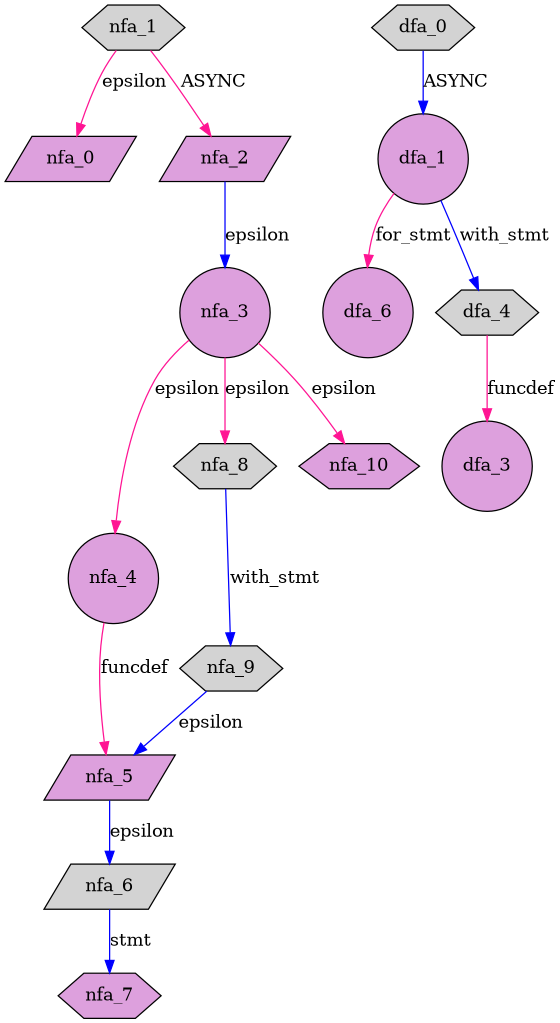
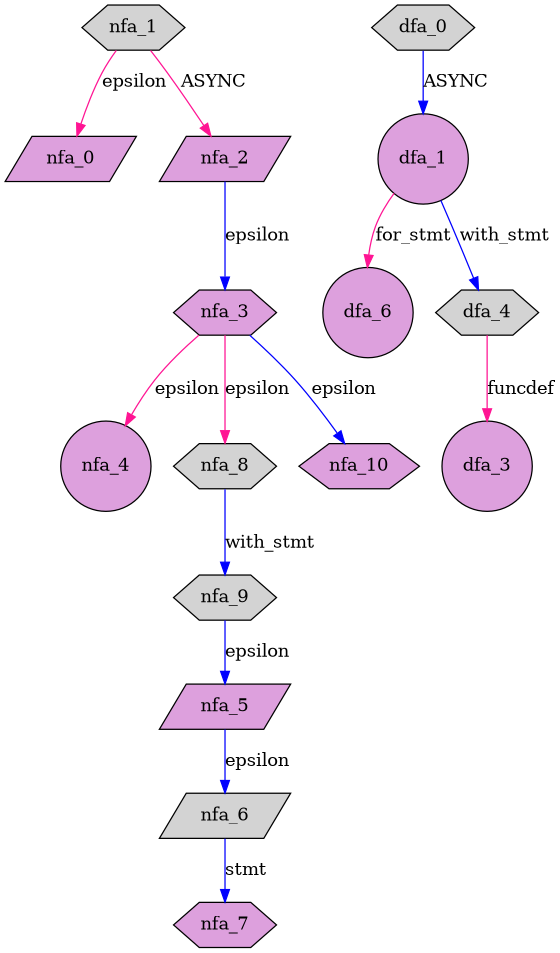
(225, 313) -> (225, 313)
(300, 386) -> (296, 381)
(100, 682) -> none
